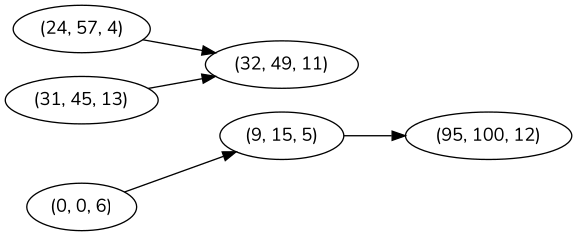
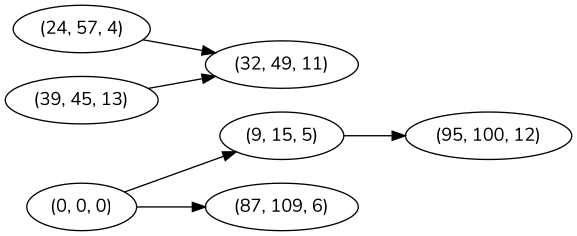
(82, 100) -> (82, 100)
(82, 207) -> (82, 207)
none -> (282, 207)
